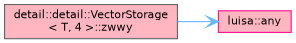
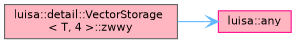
(91, 22) -> (91, 22)
